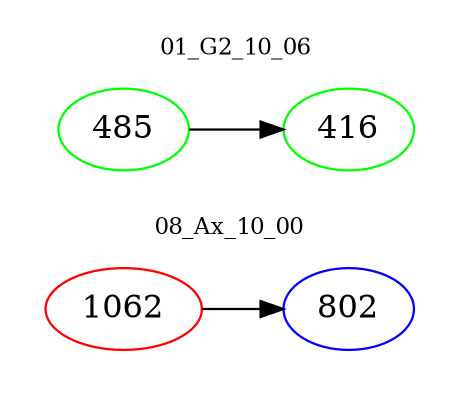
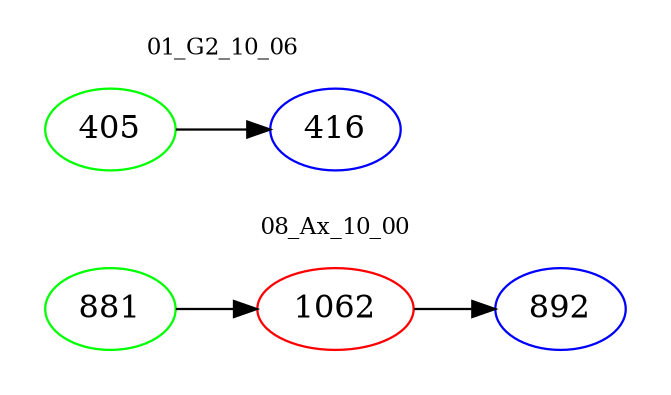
(124, 130) -> (110, 130)
(349, 130) -> (335, 130)
none -> (110, 309)
(349, 309) -> (561, 309)
